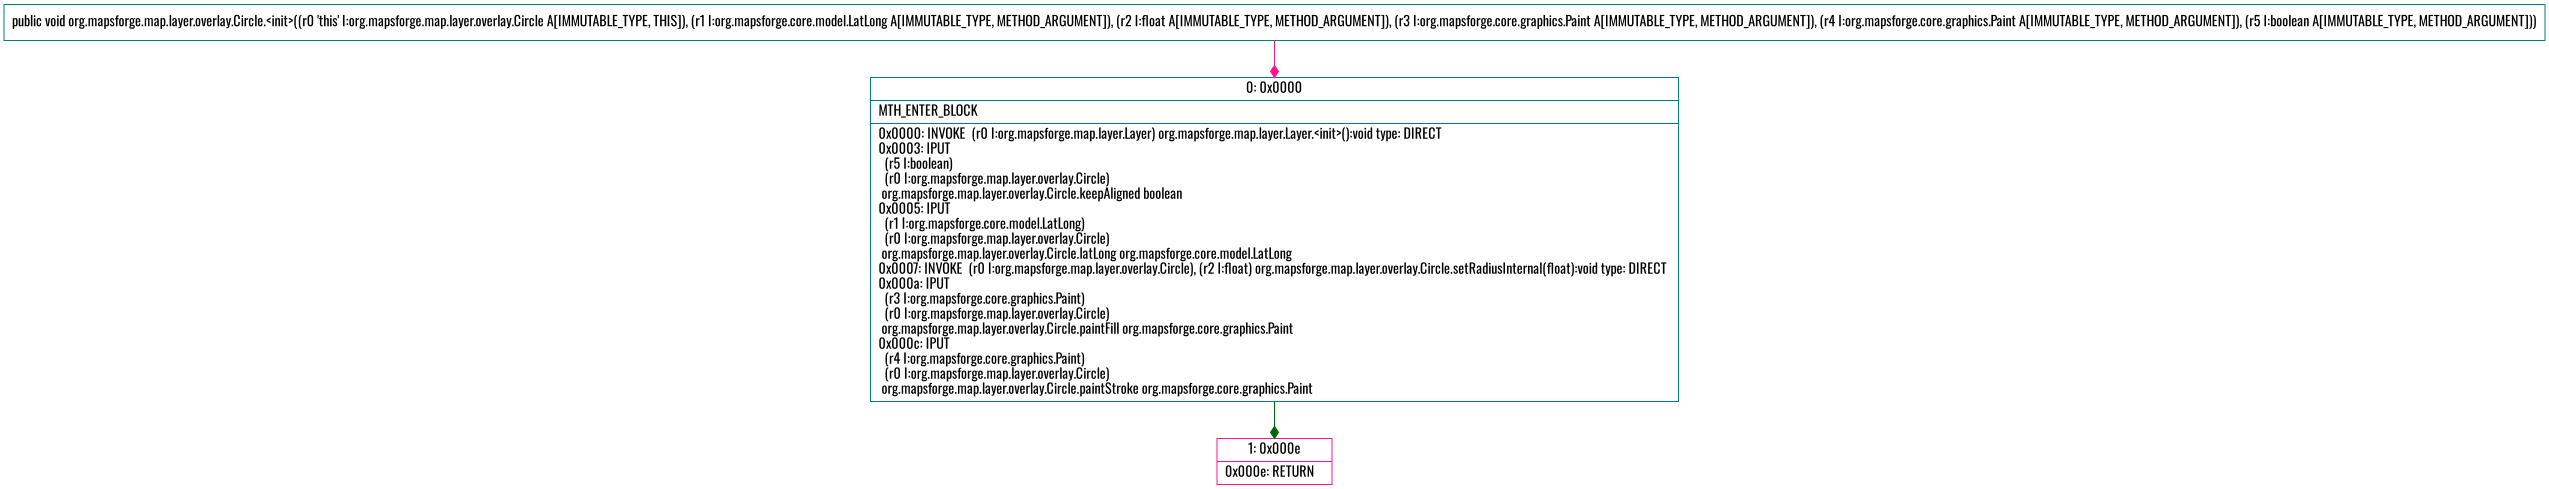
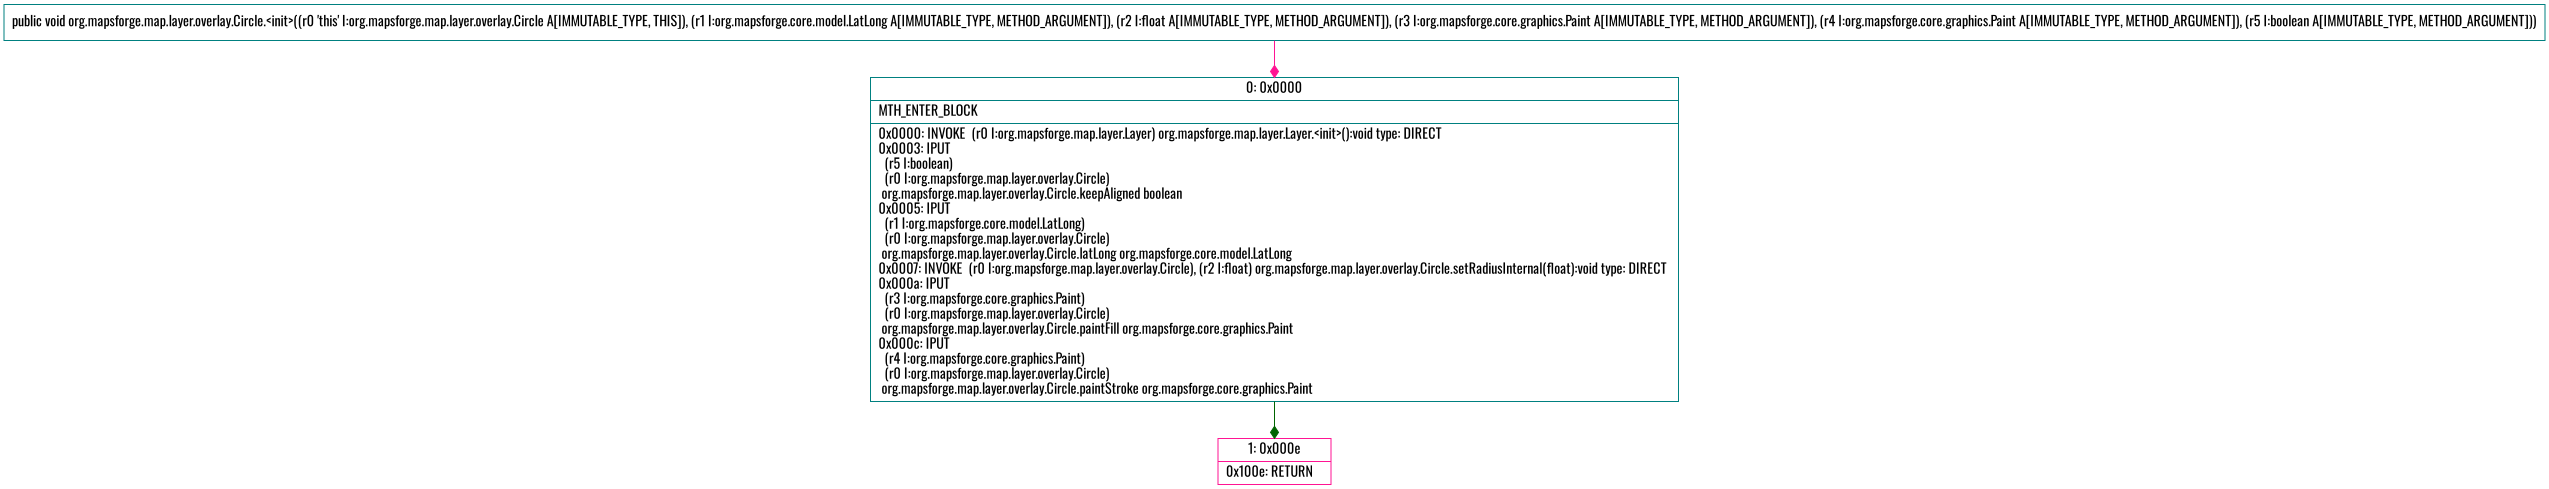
(1274, 472) -> (1274, 472)
